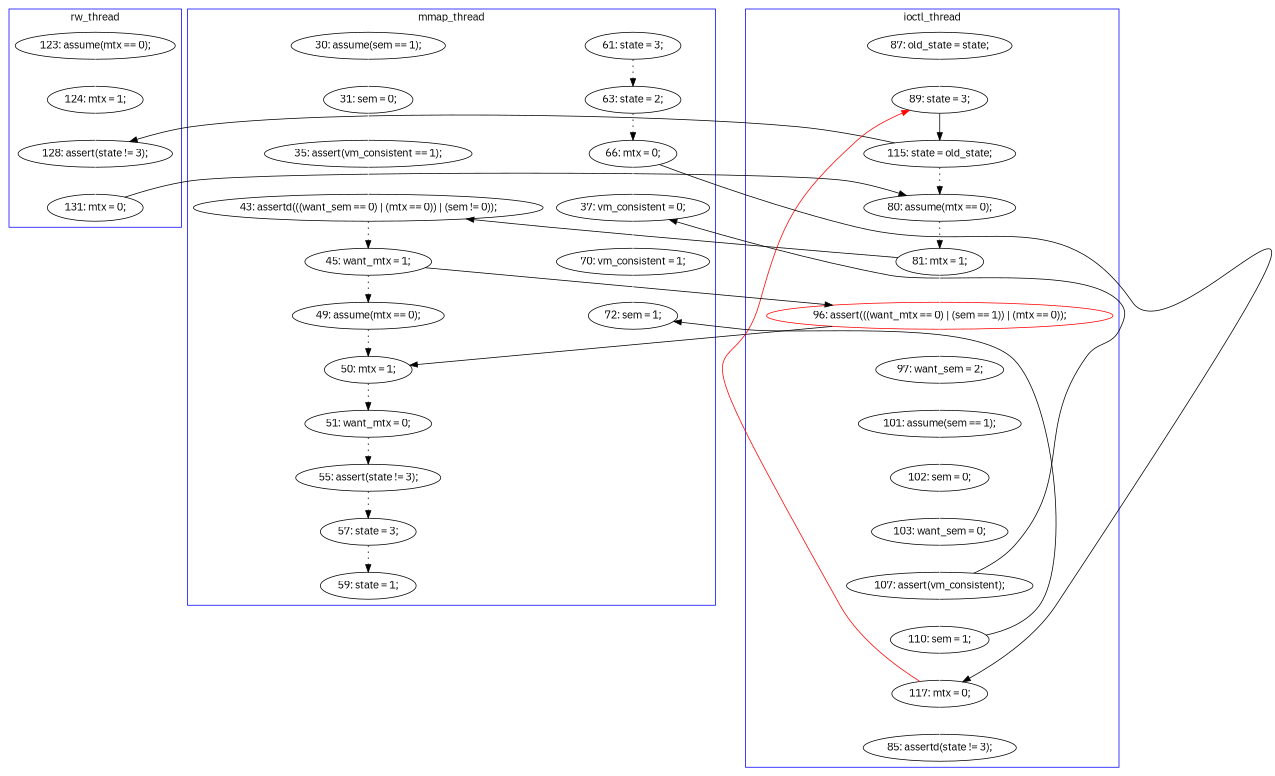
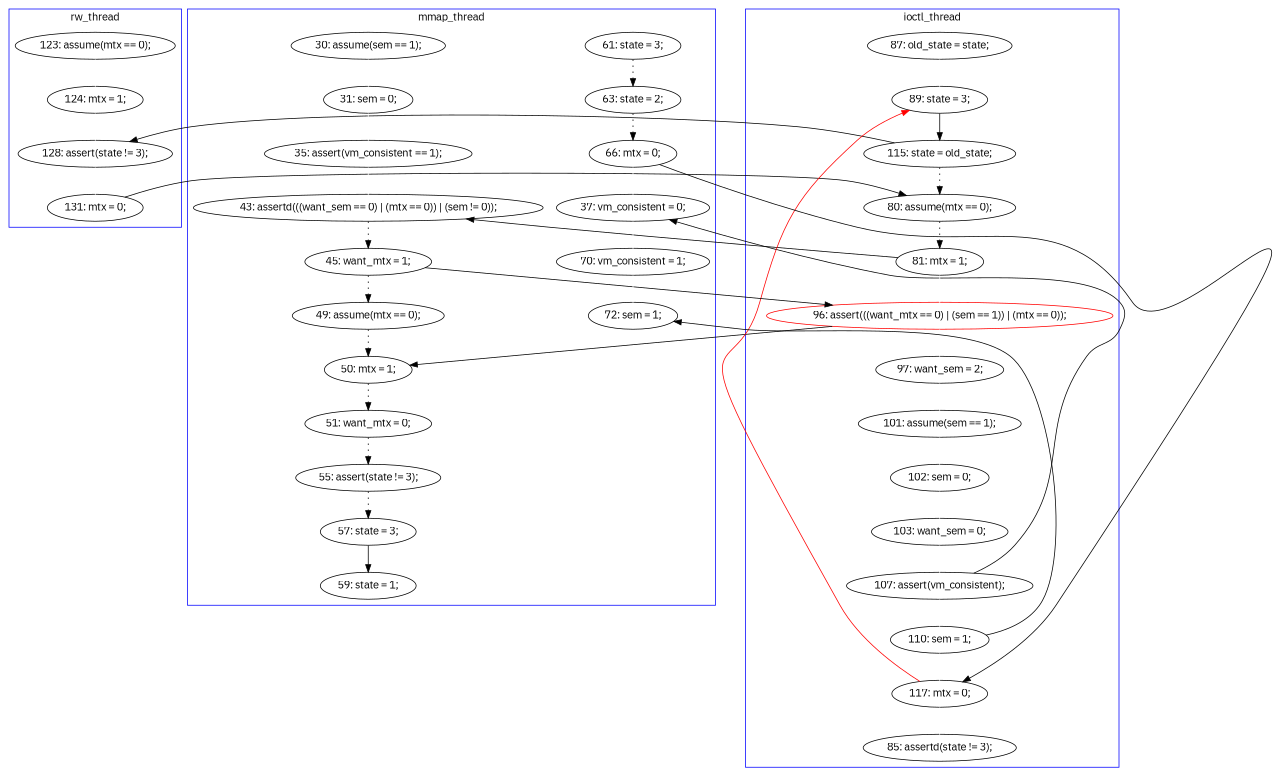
(368, 555) -> (368, 555)
